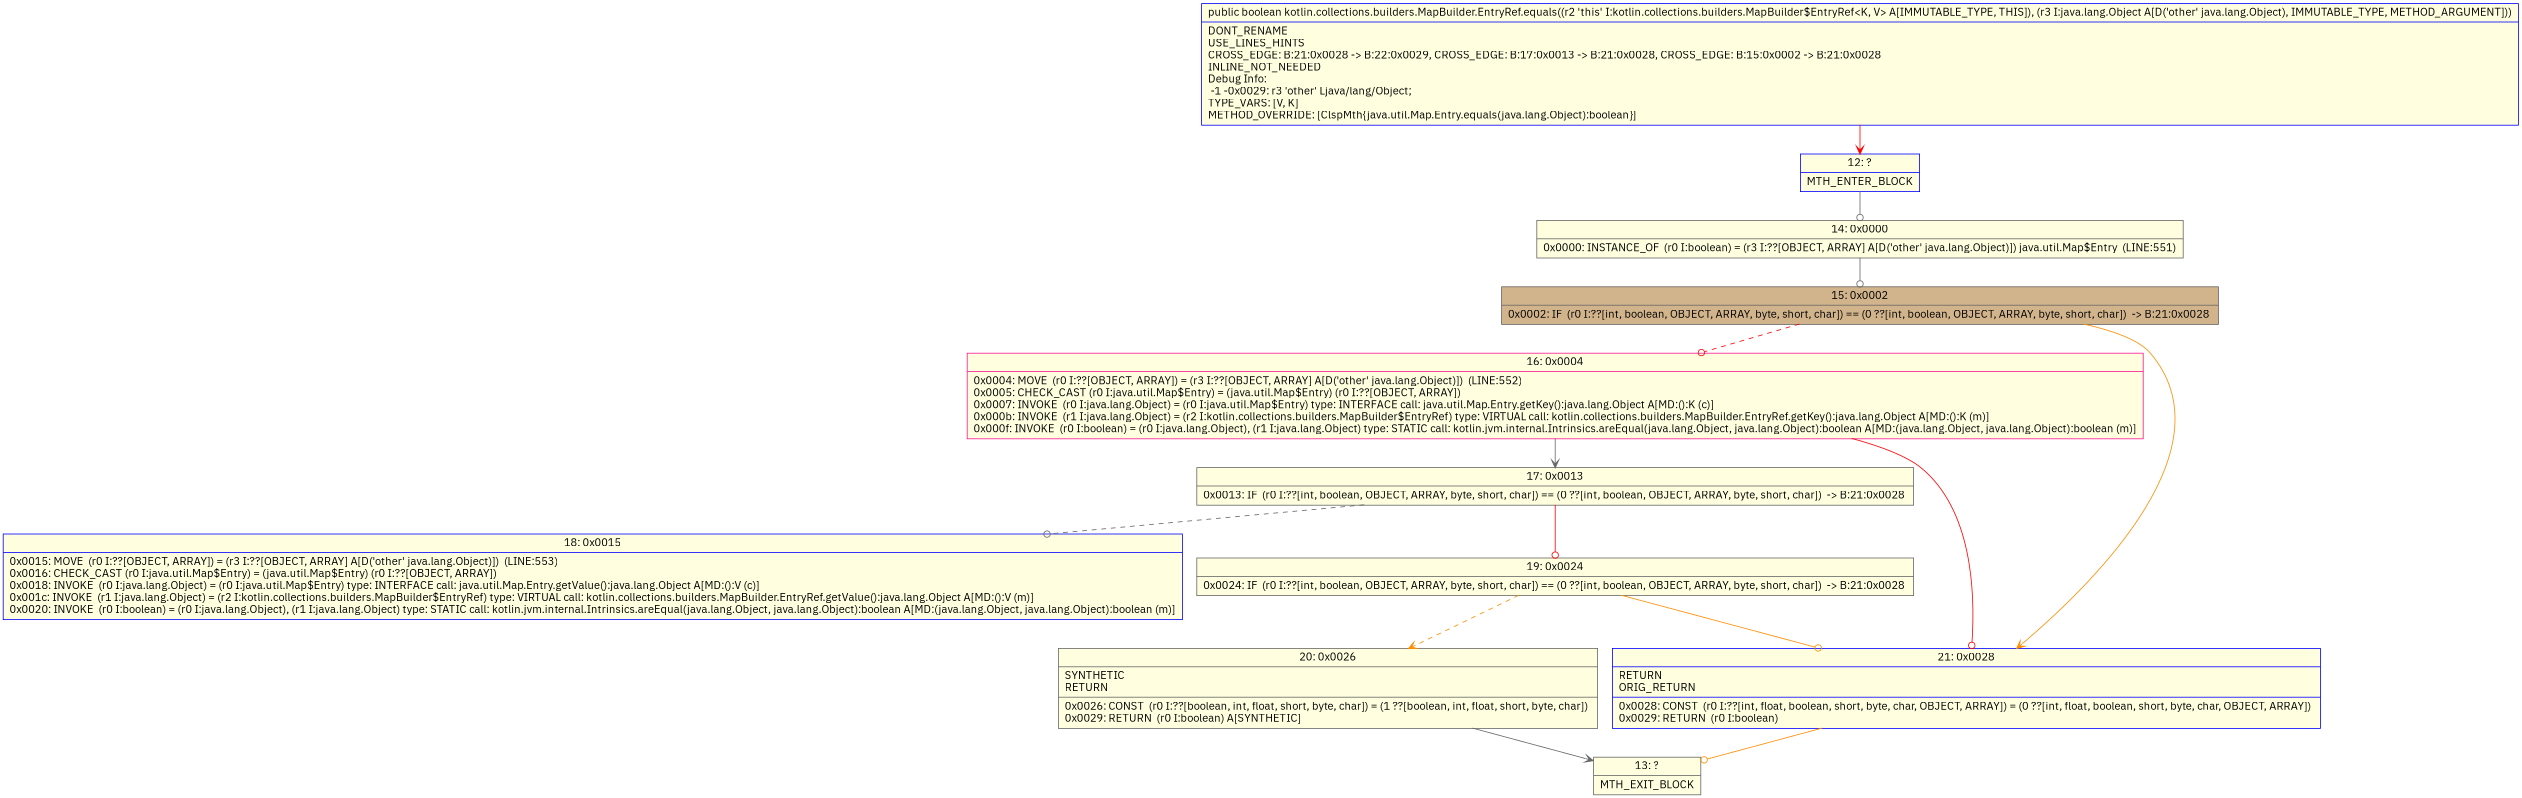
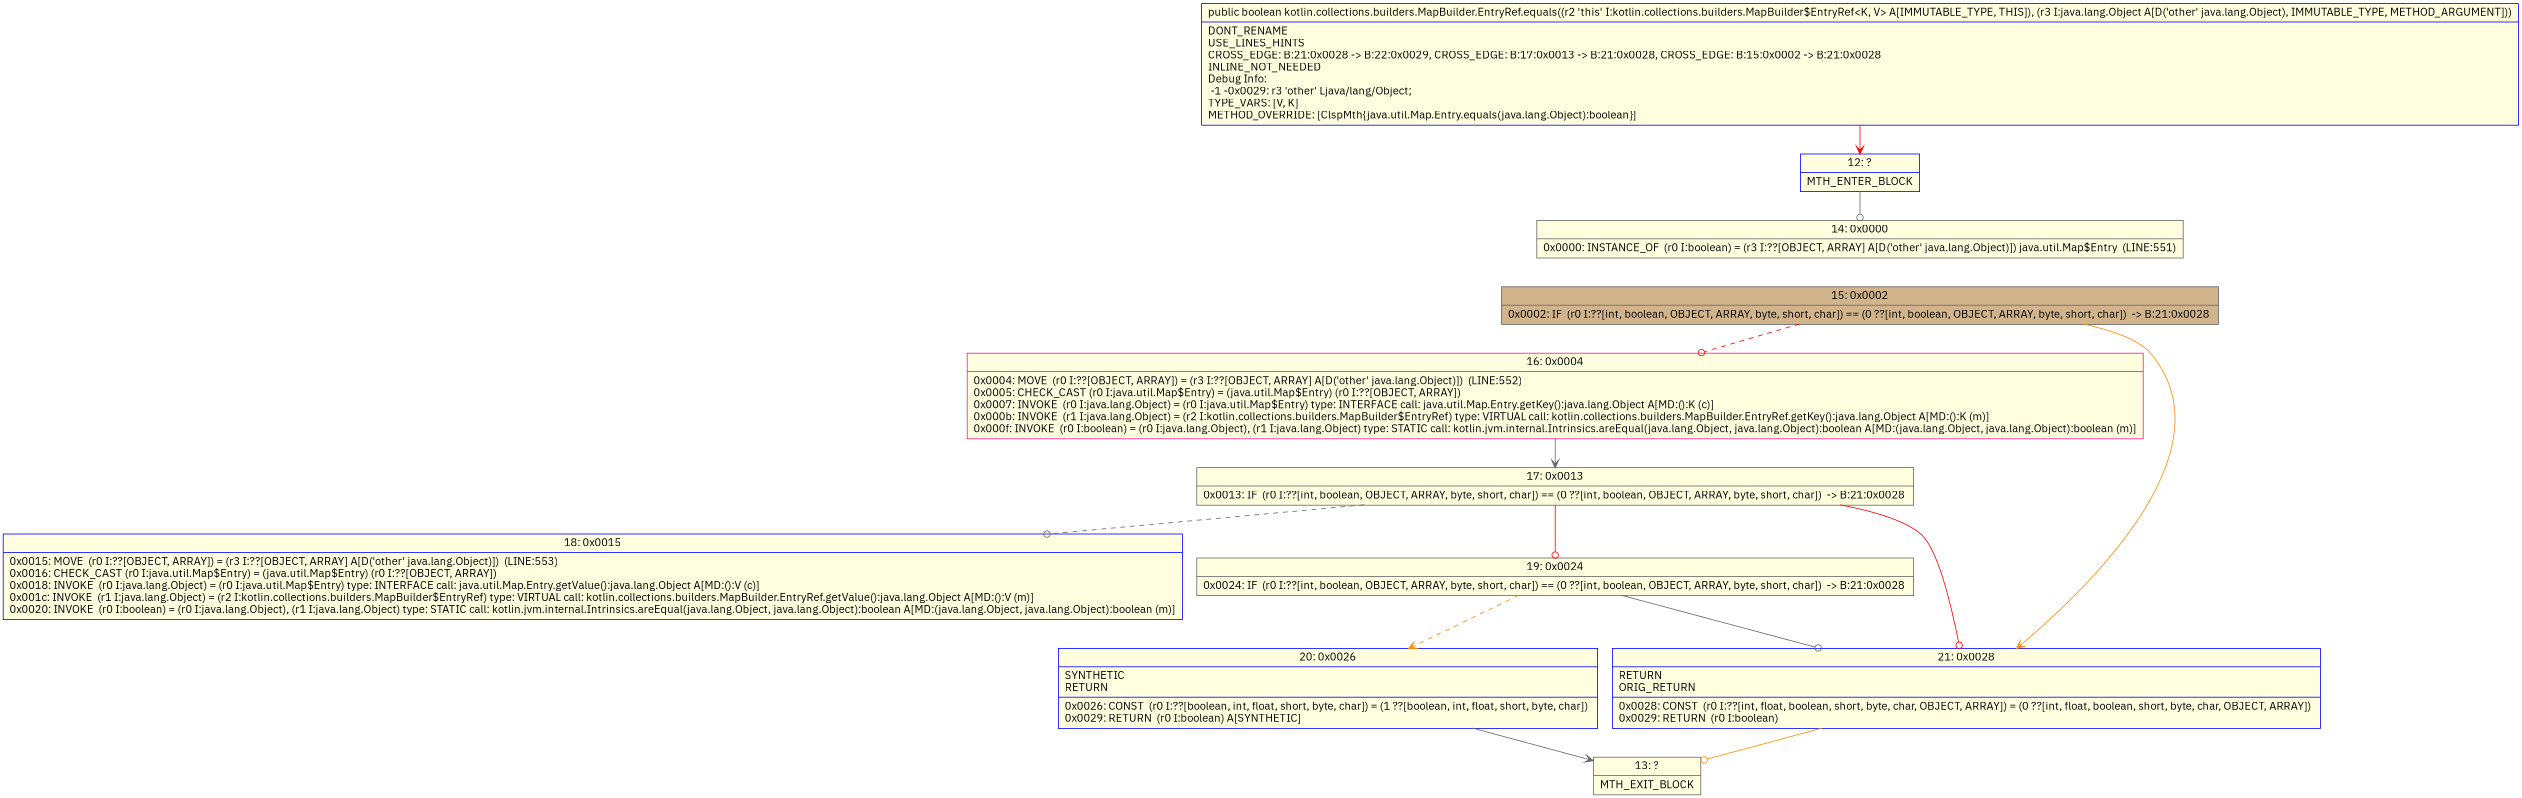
(1860, 269) -> none
(1954, 513) -> (1929, 546)
(1718, 621) -> (1718, 621)
(1328, 688) -> (1328, 688)
